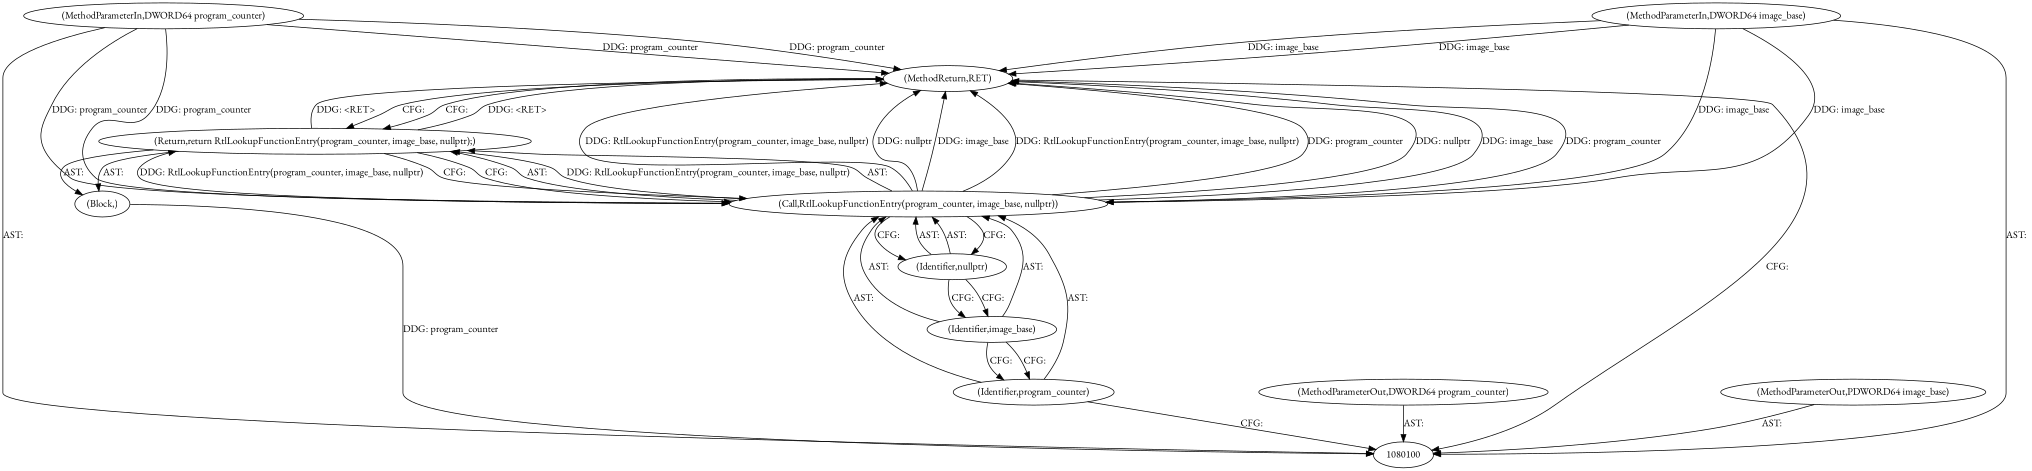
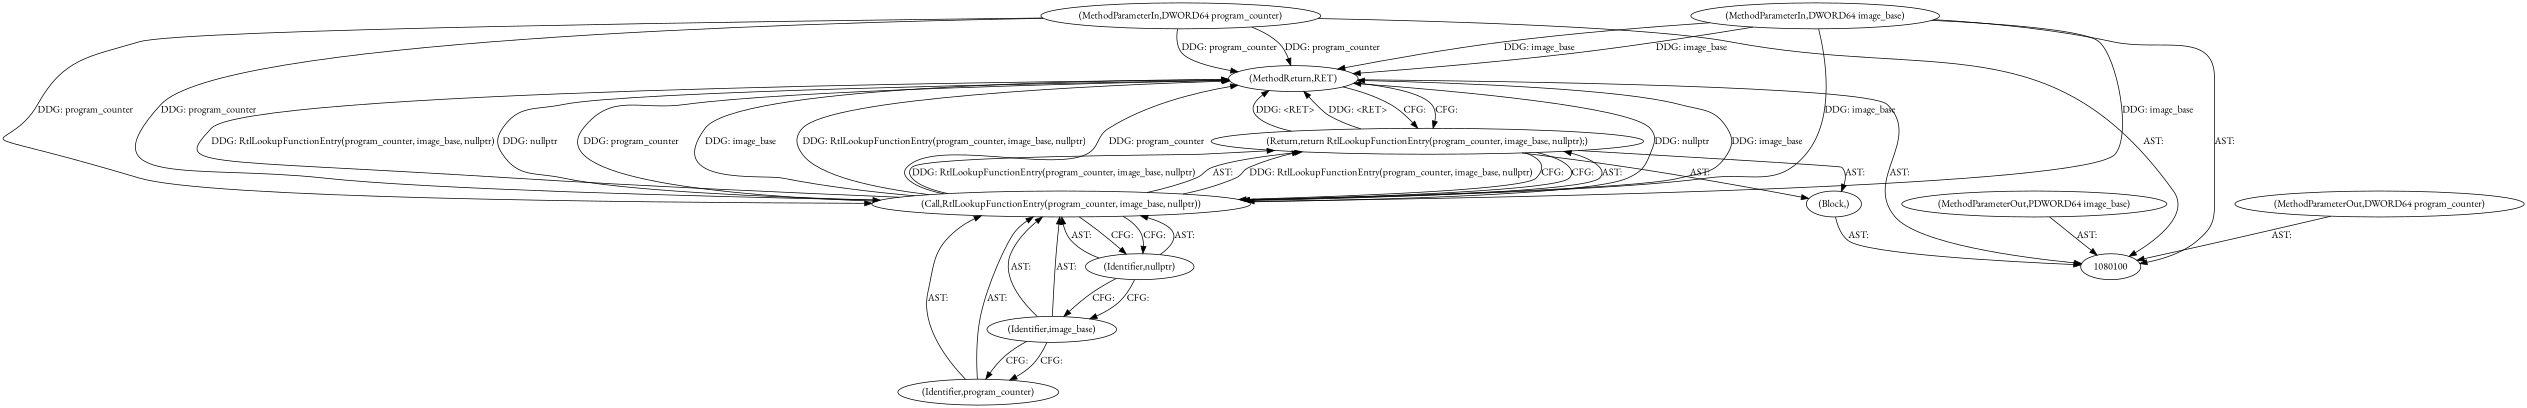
(1779, 267) -> (1901, 173)
(451, 329) -> (1860, 235)
(1228, 425) -> none
